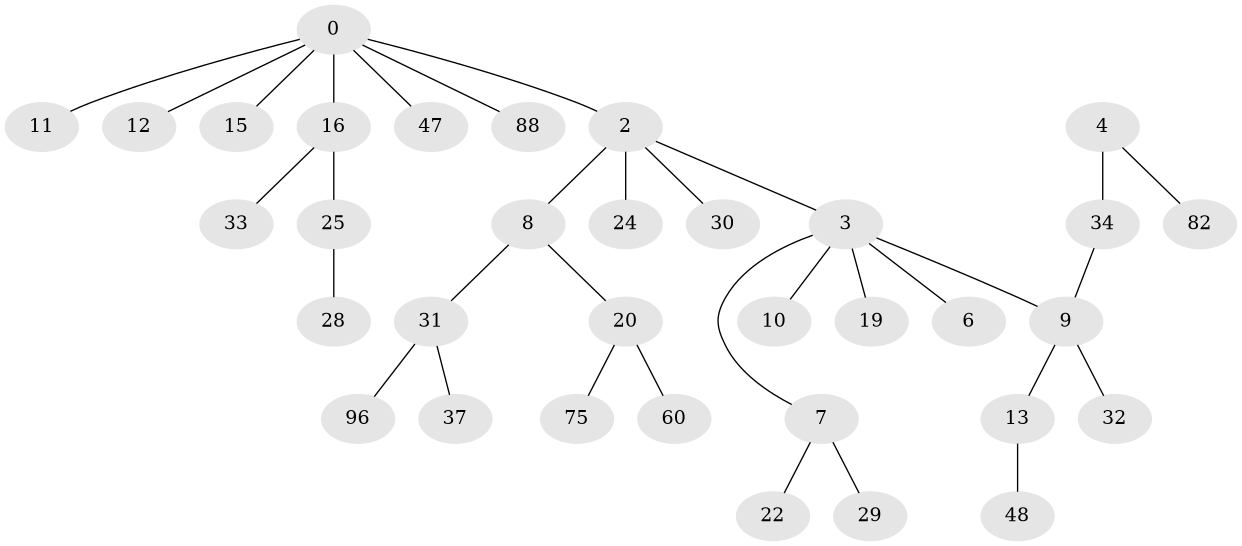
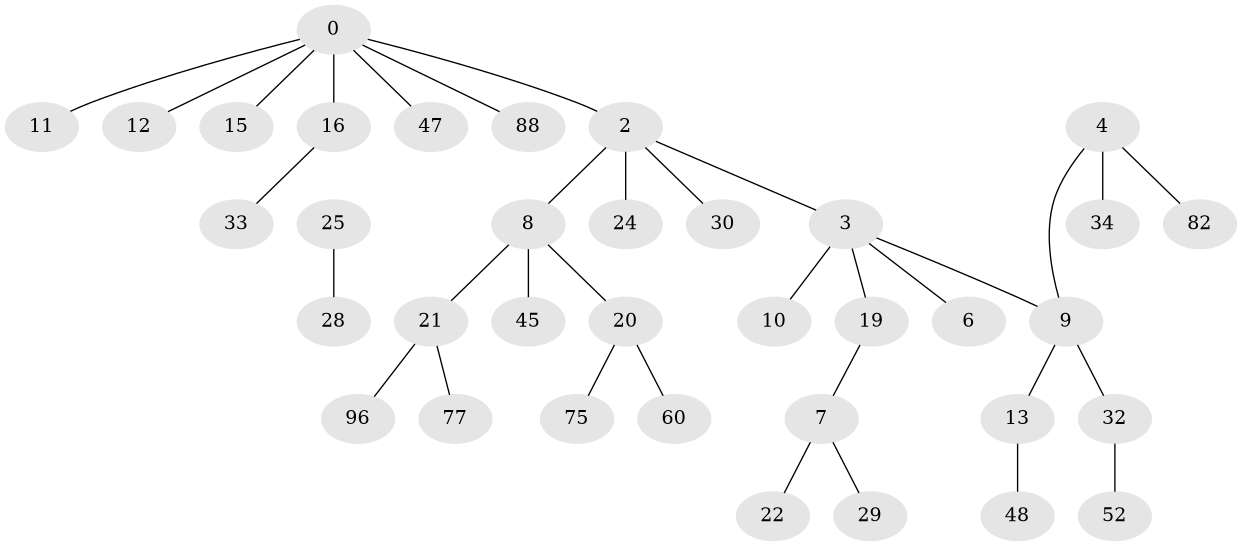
(334, 176) -> none
(1085, 273) -> (1050, 219)
(719, 312) -> (847, 370)
(431, 322) -> (431, 322)
none -> (528, 322)
(455, 419) -> (455, 419)
none -> (1115, 516)
